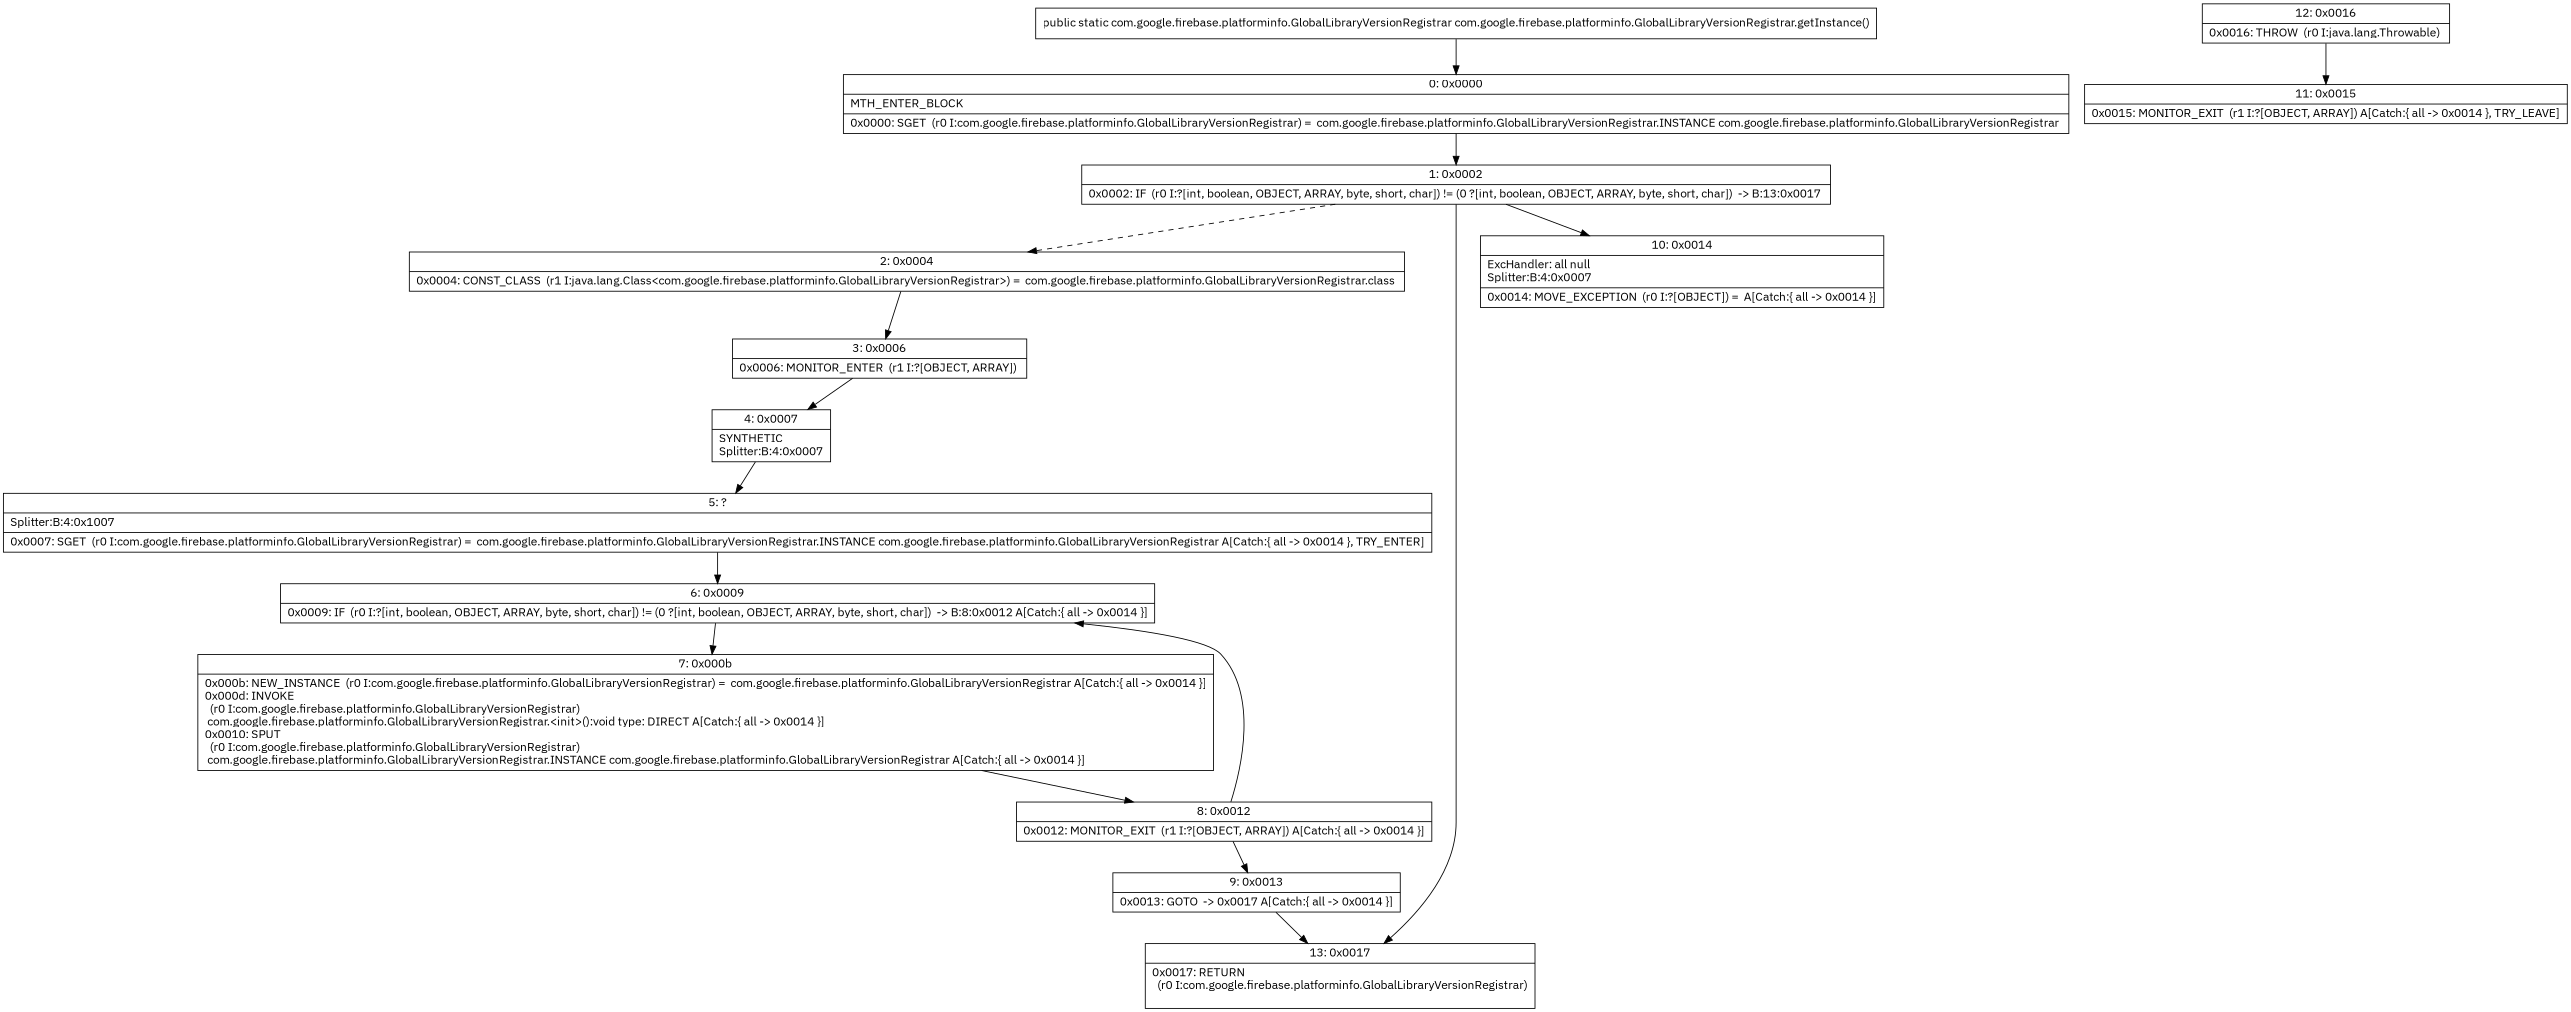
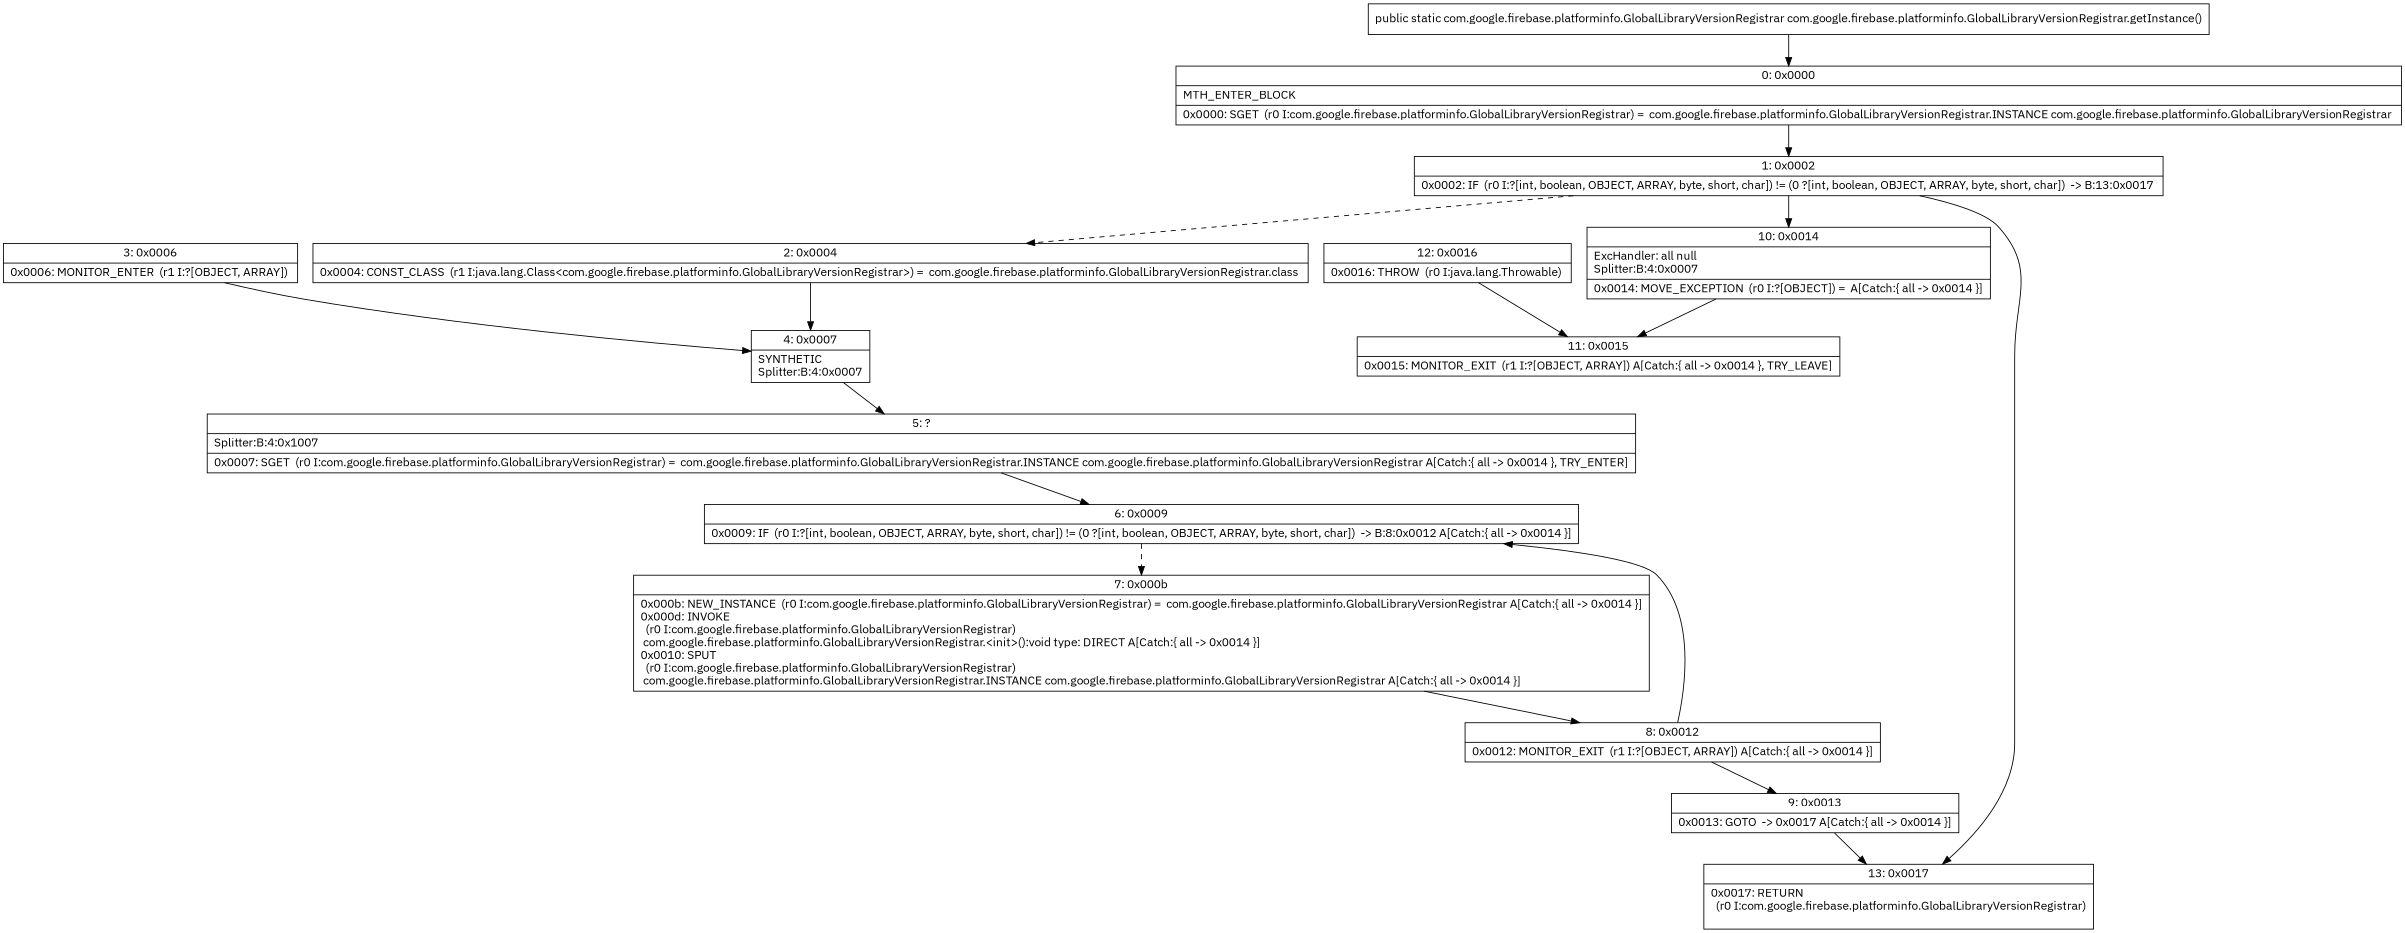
(895, 311) -> (811, 302)
none -> (1681, 316)
(714, 634) -> (1141, 555)
